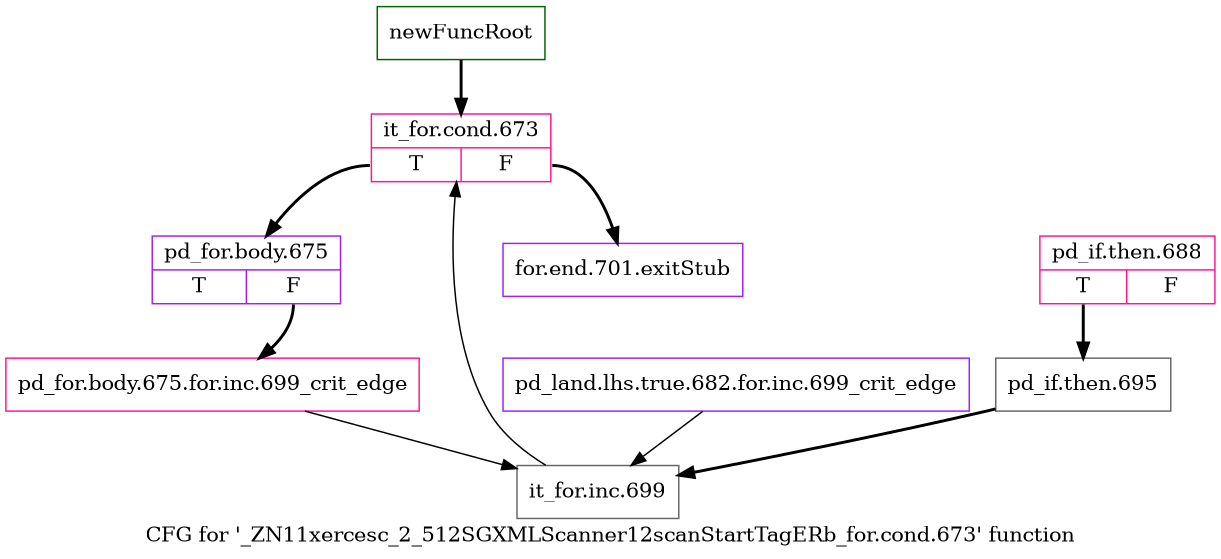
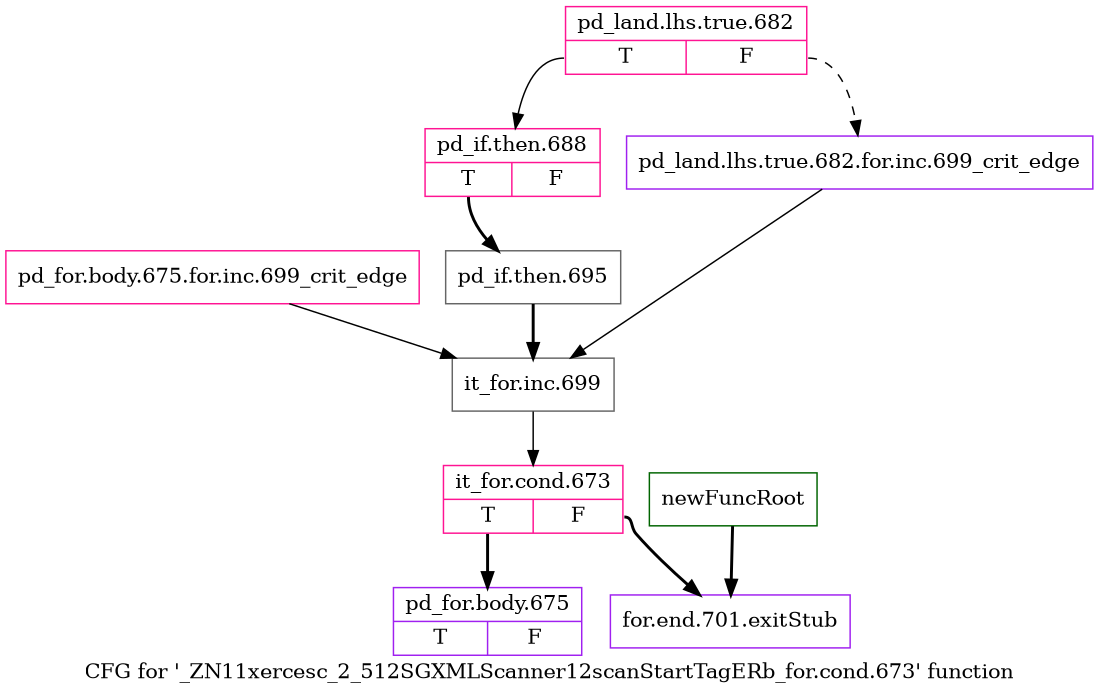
none -> (686, 40)
(461, 80) -> (732, 553)
(287, 329) -> none
